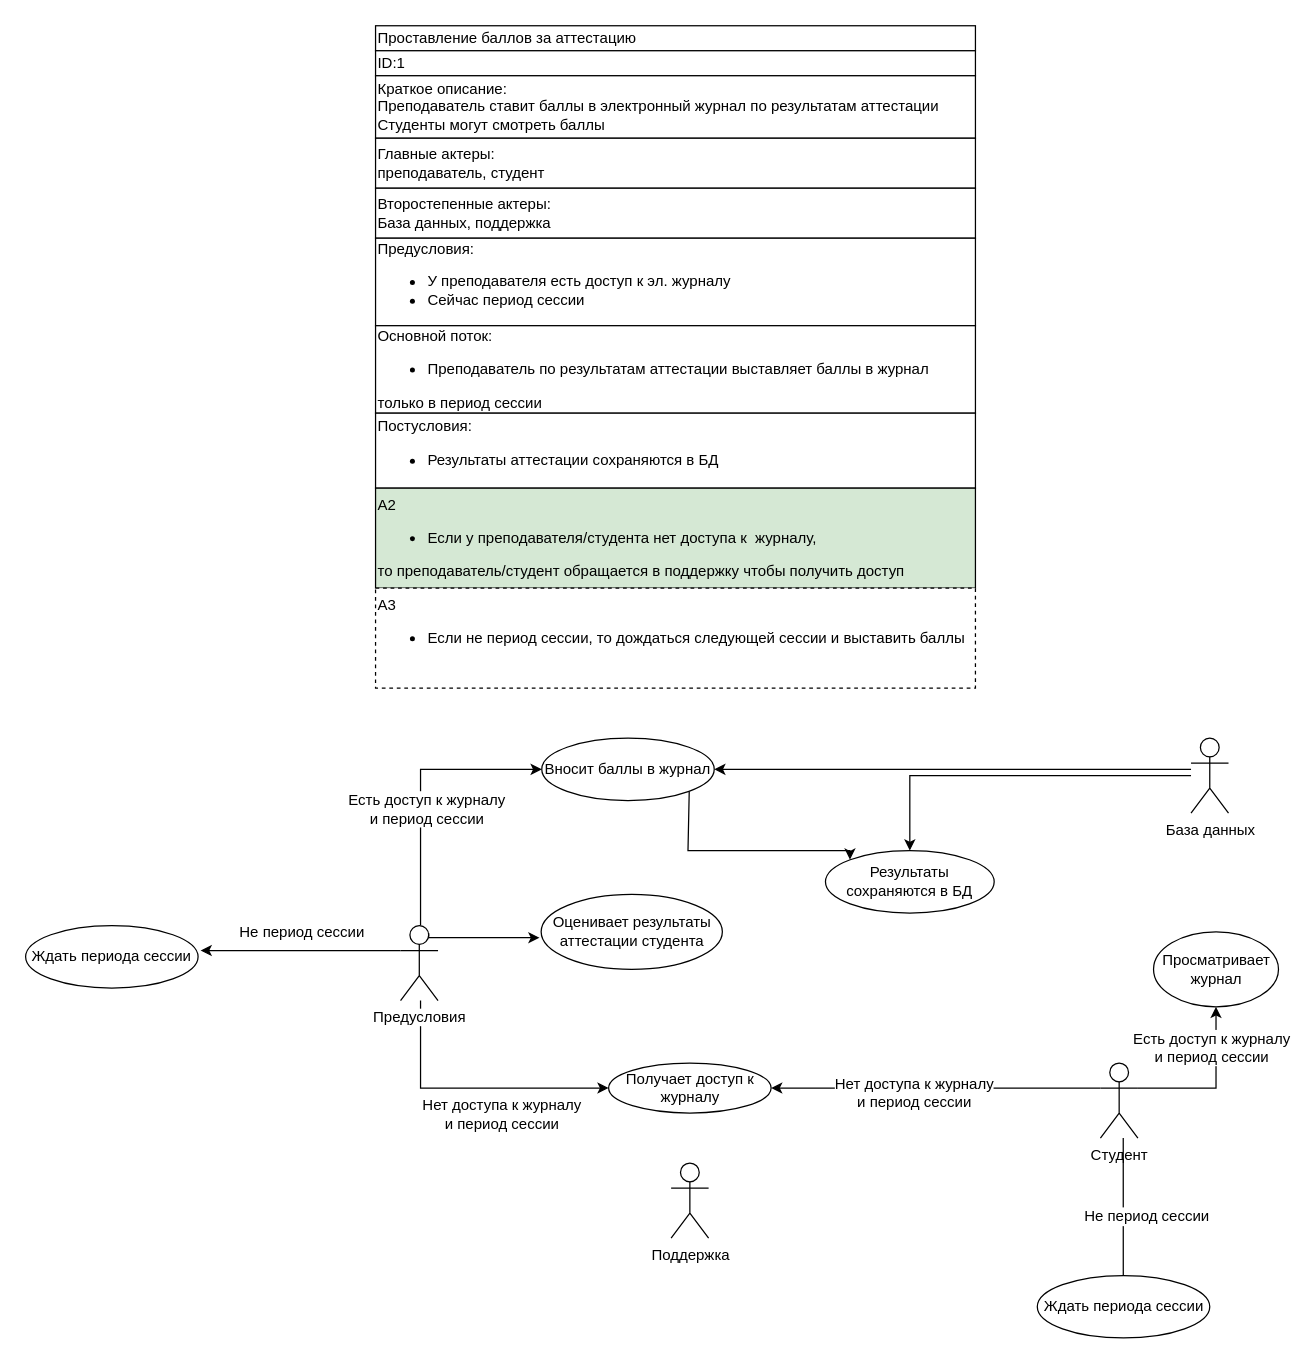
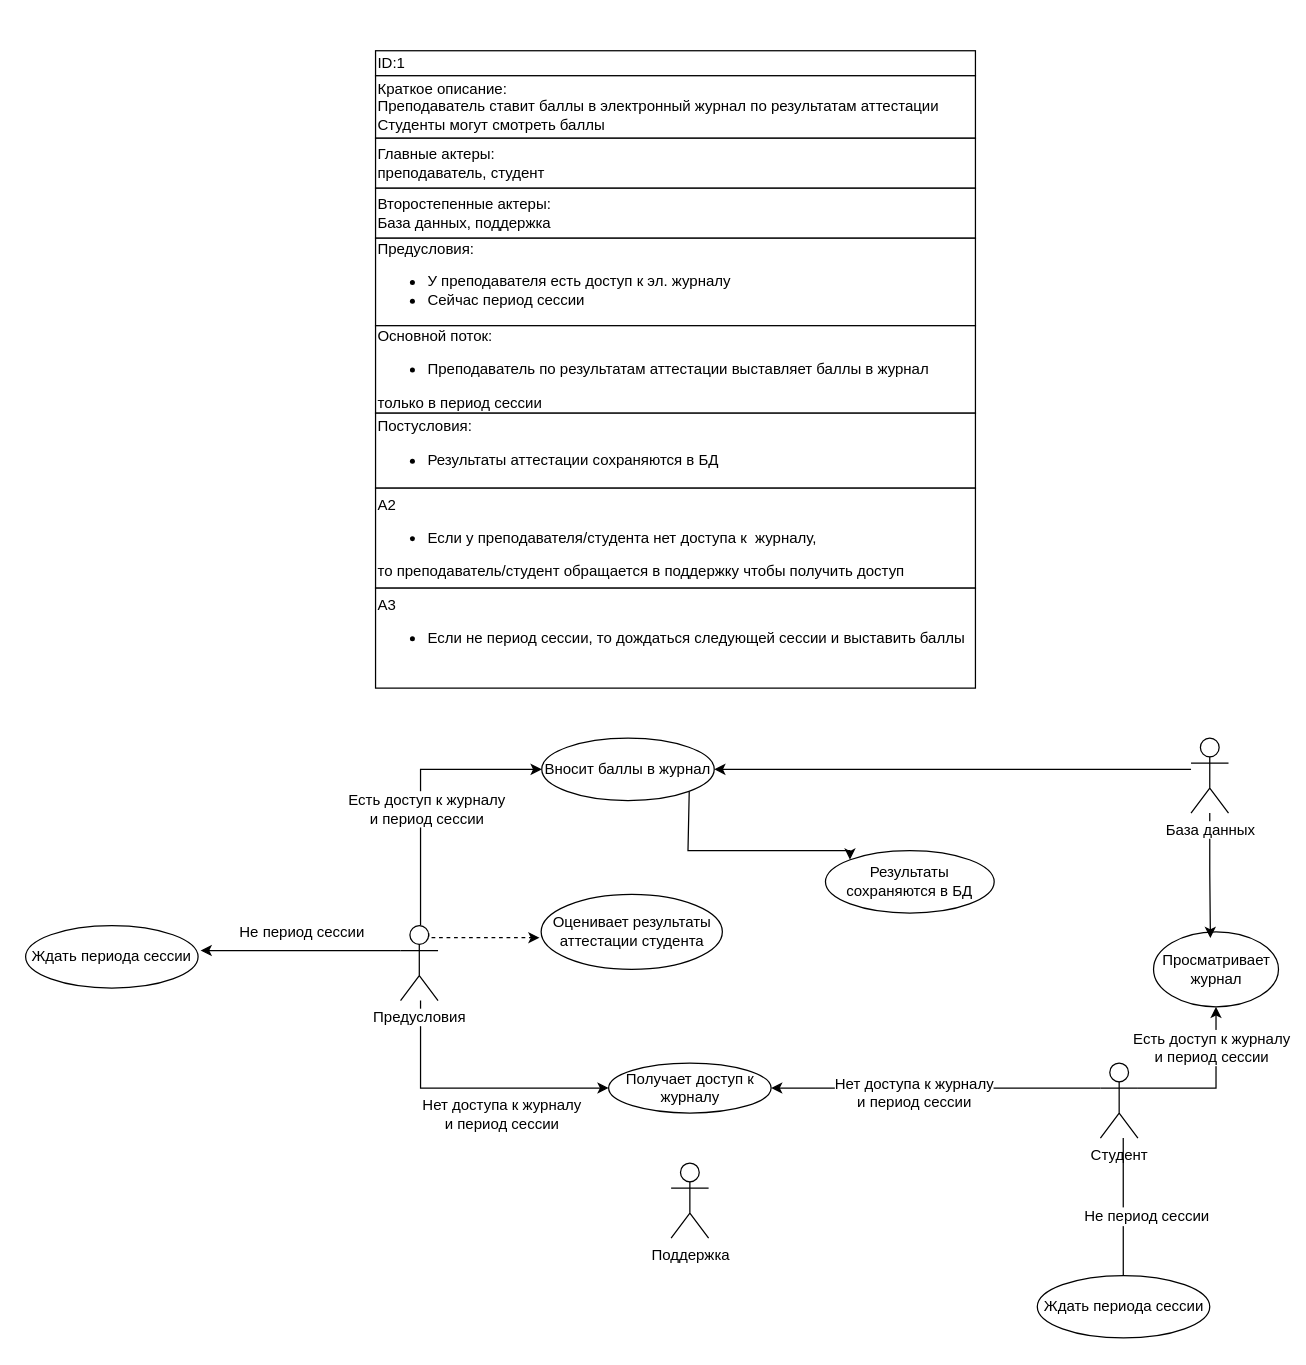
(676, 38) -> none
(676, 538) -> (676, 538)
(676, 638) -> (676, 638)
(1017, 776) -> (1210, 884)
(478, 938) -> (478, 938)
